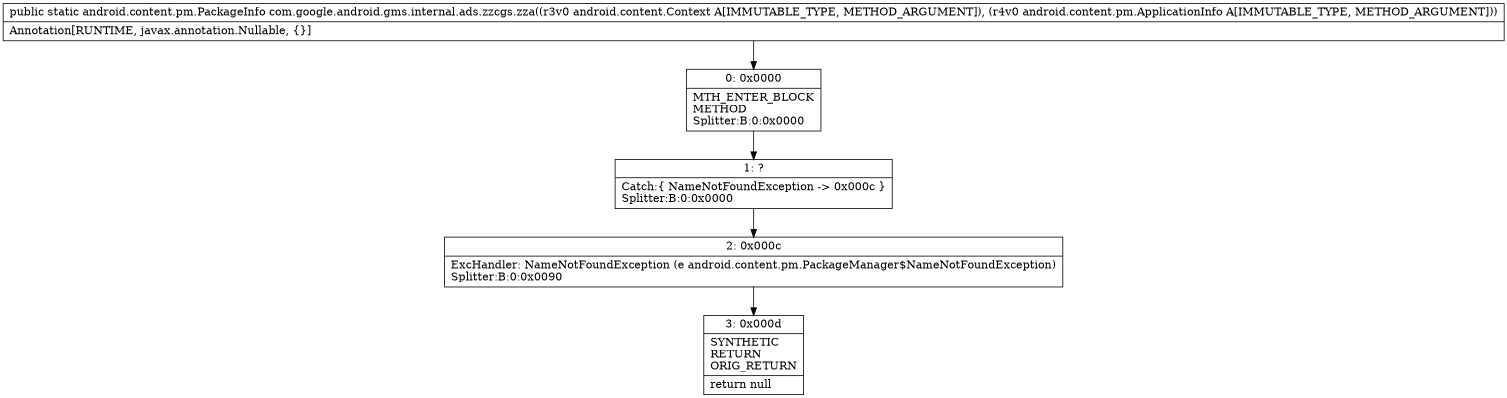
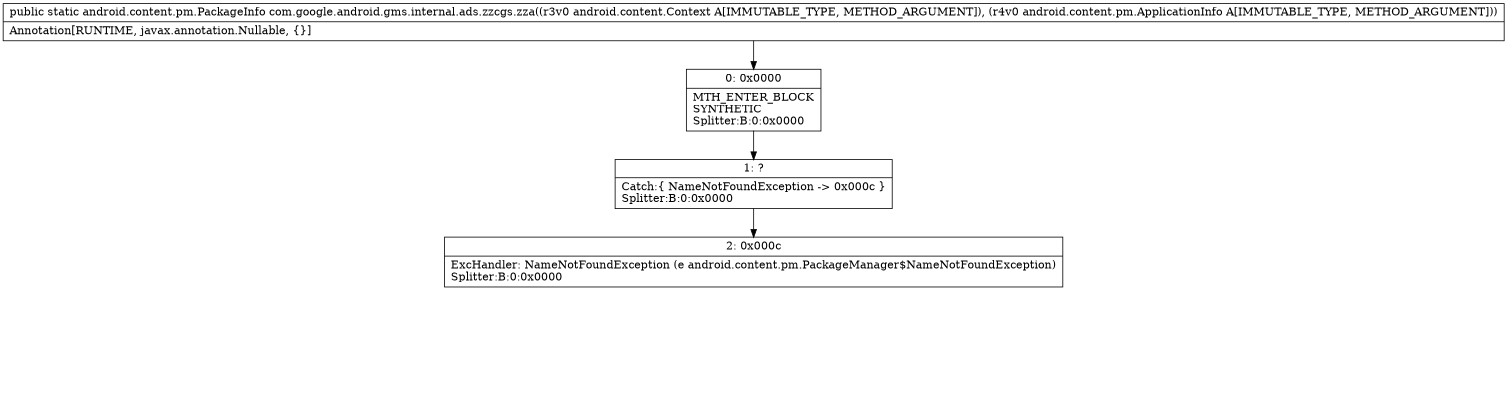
(720, 109) -> (728, 109)
(507, 277) -> (507, 277)
(754, 355) -> none
